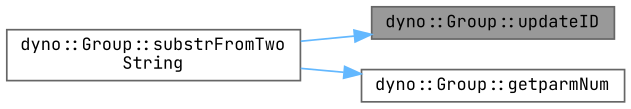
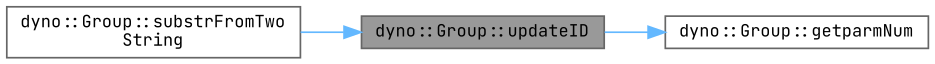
(322, 70) -> (626, 32)
